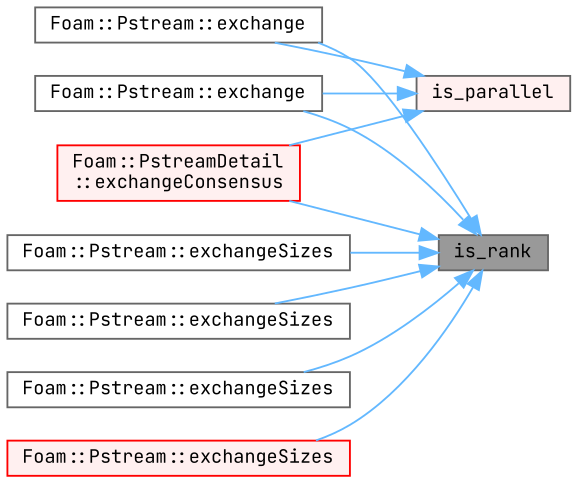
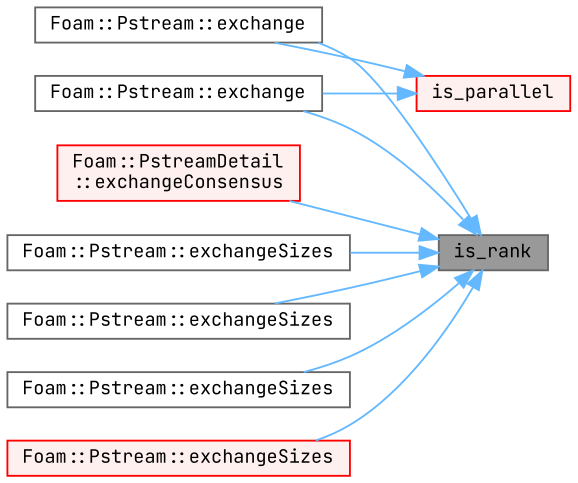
(493, 93) -> (493, 93)
(332, 134) -> none
